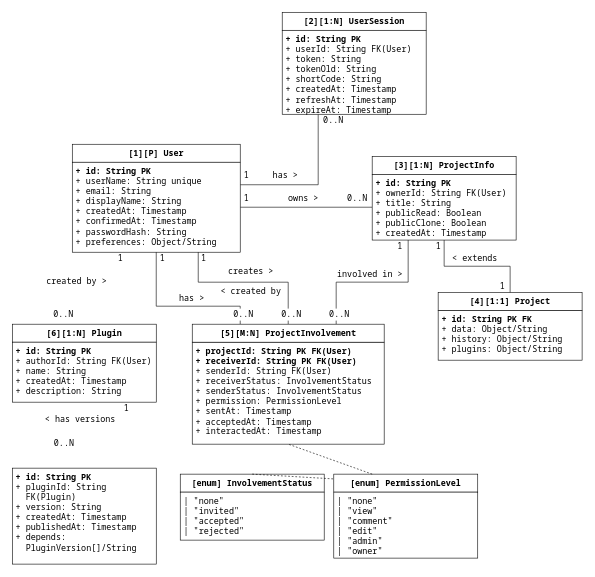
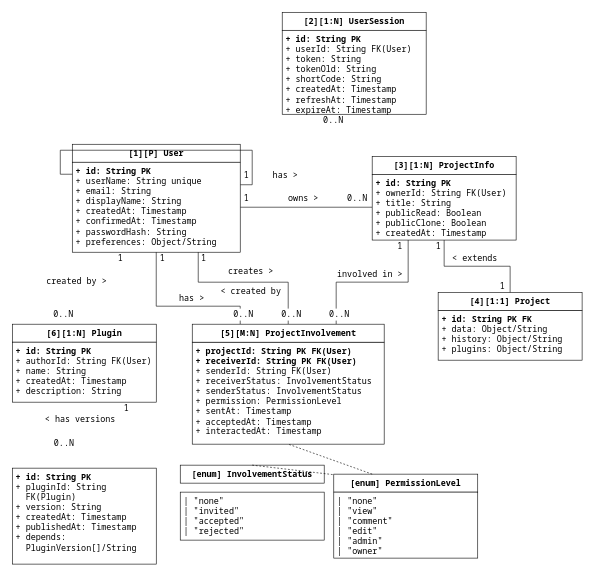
(318, 184) -> (156, 150)
(252, 483) -> (252, 474)
